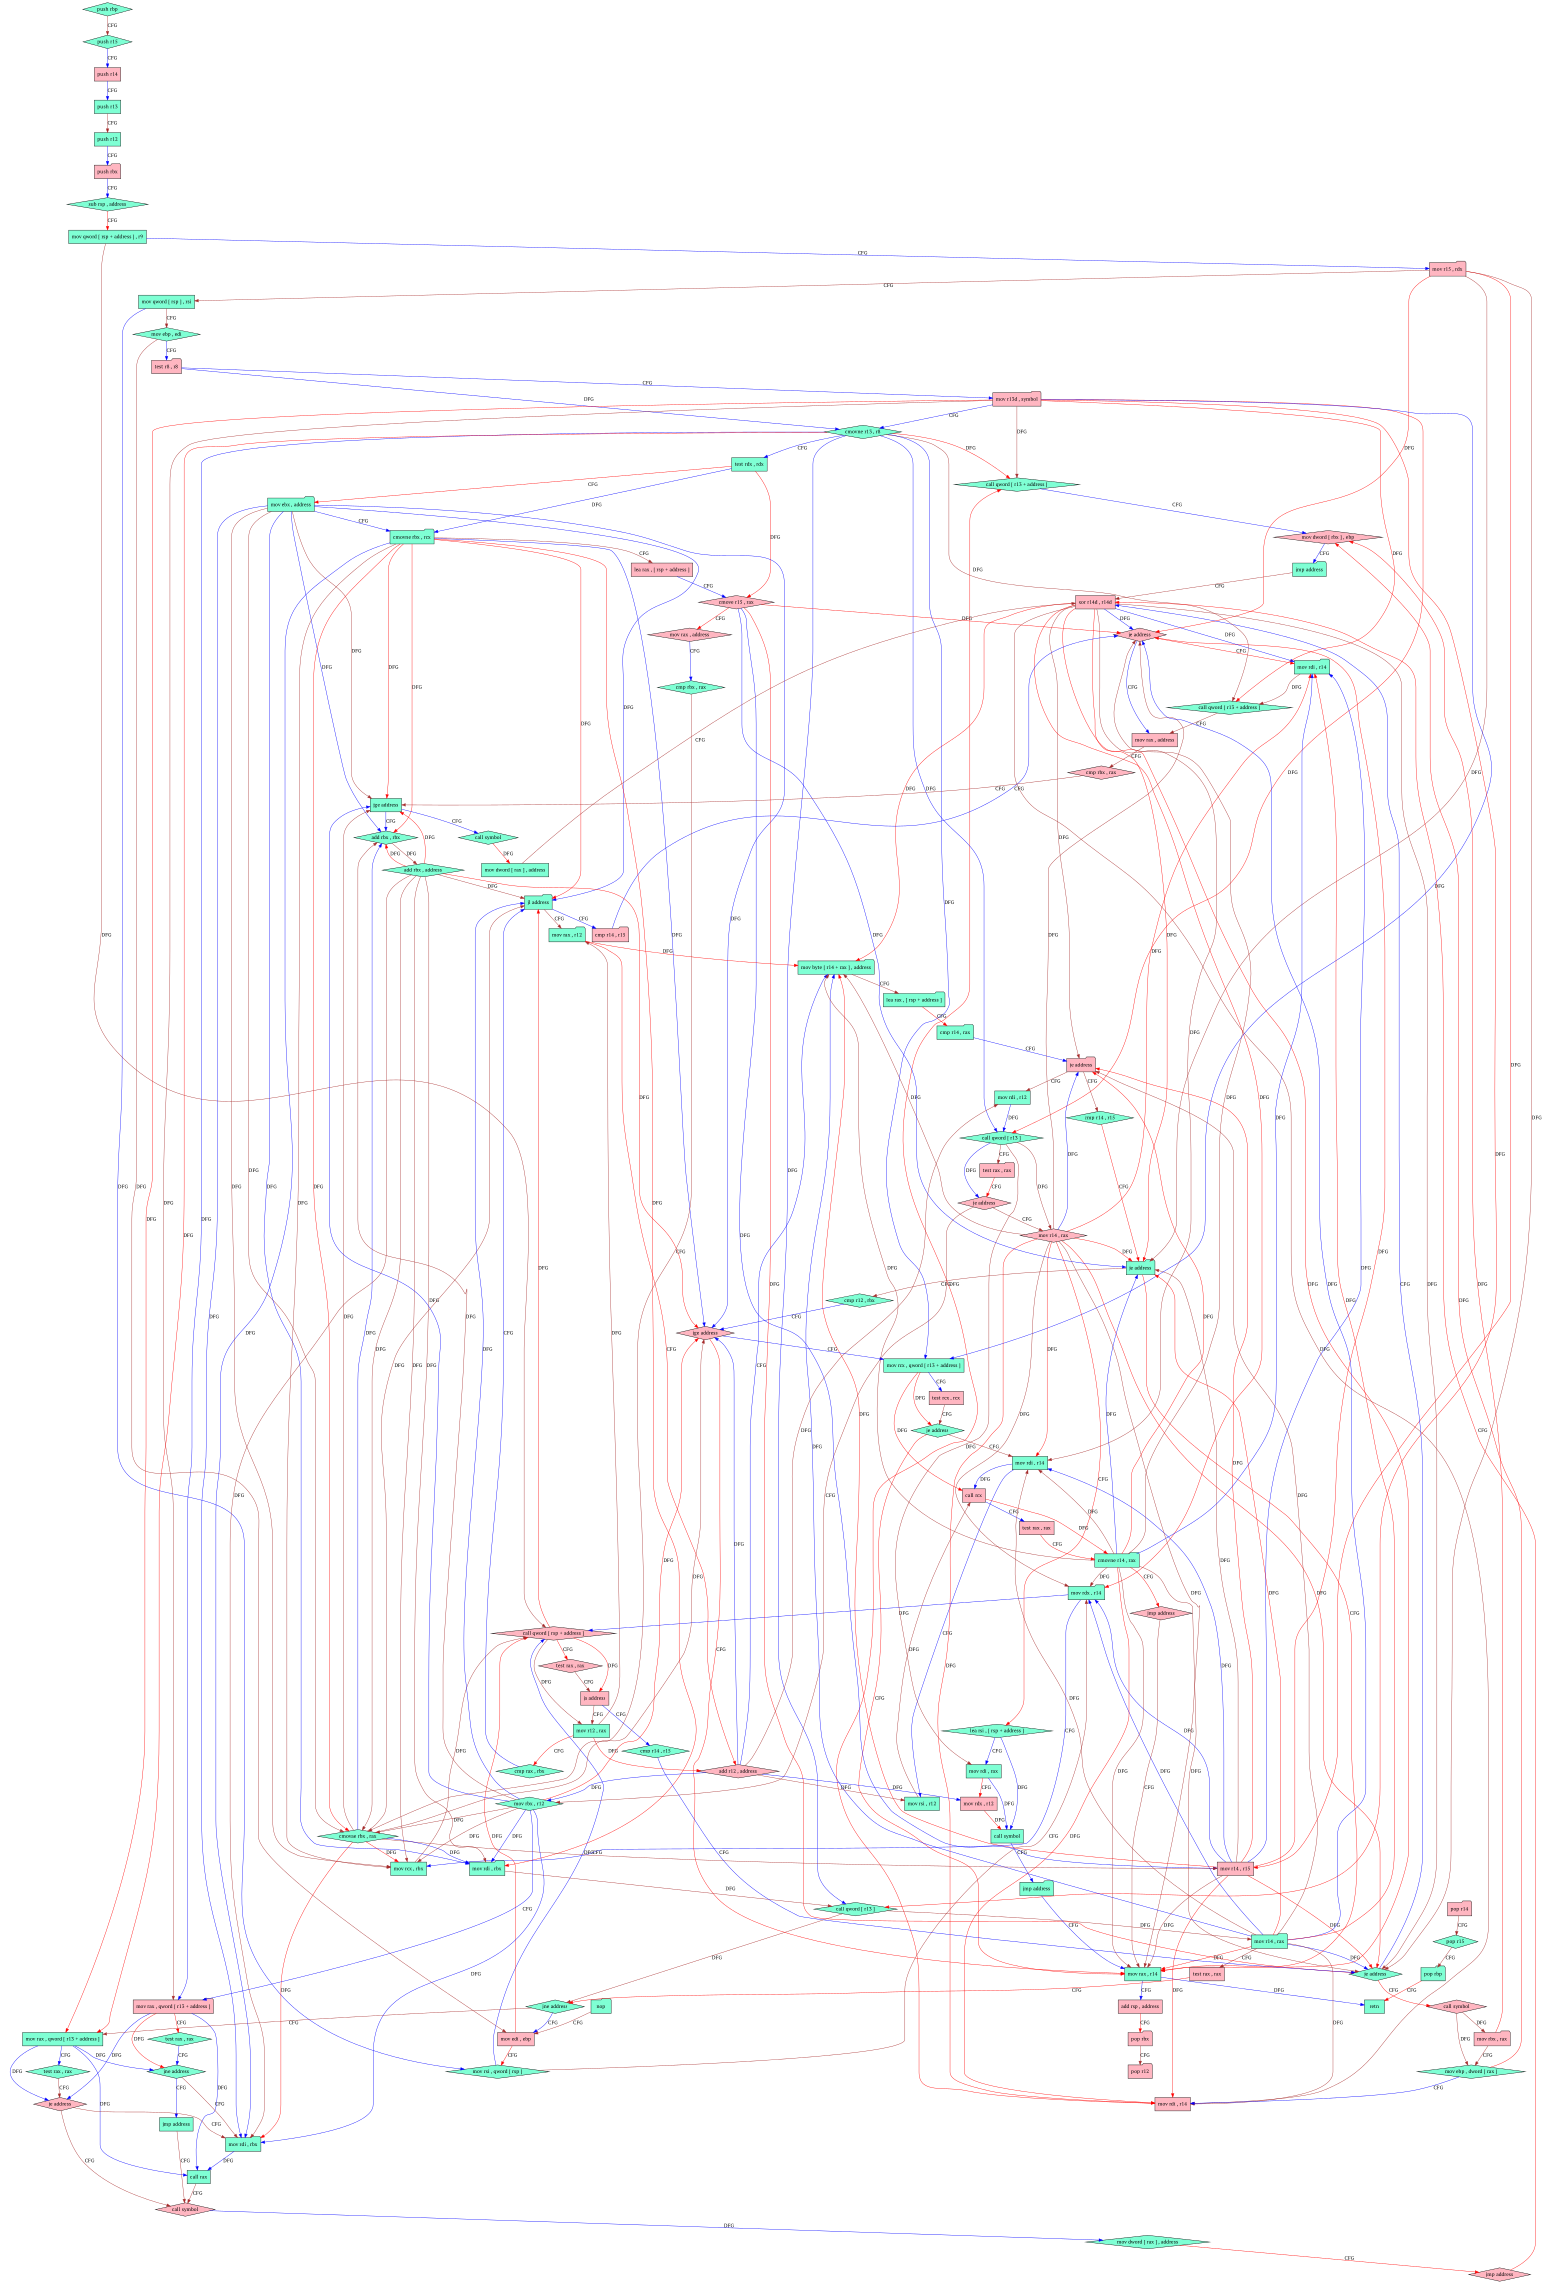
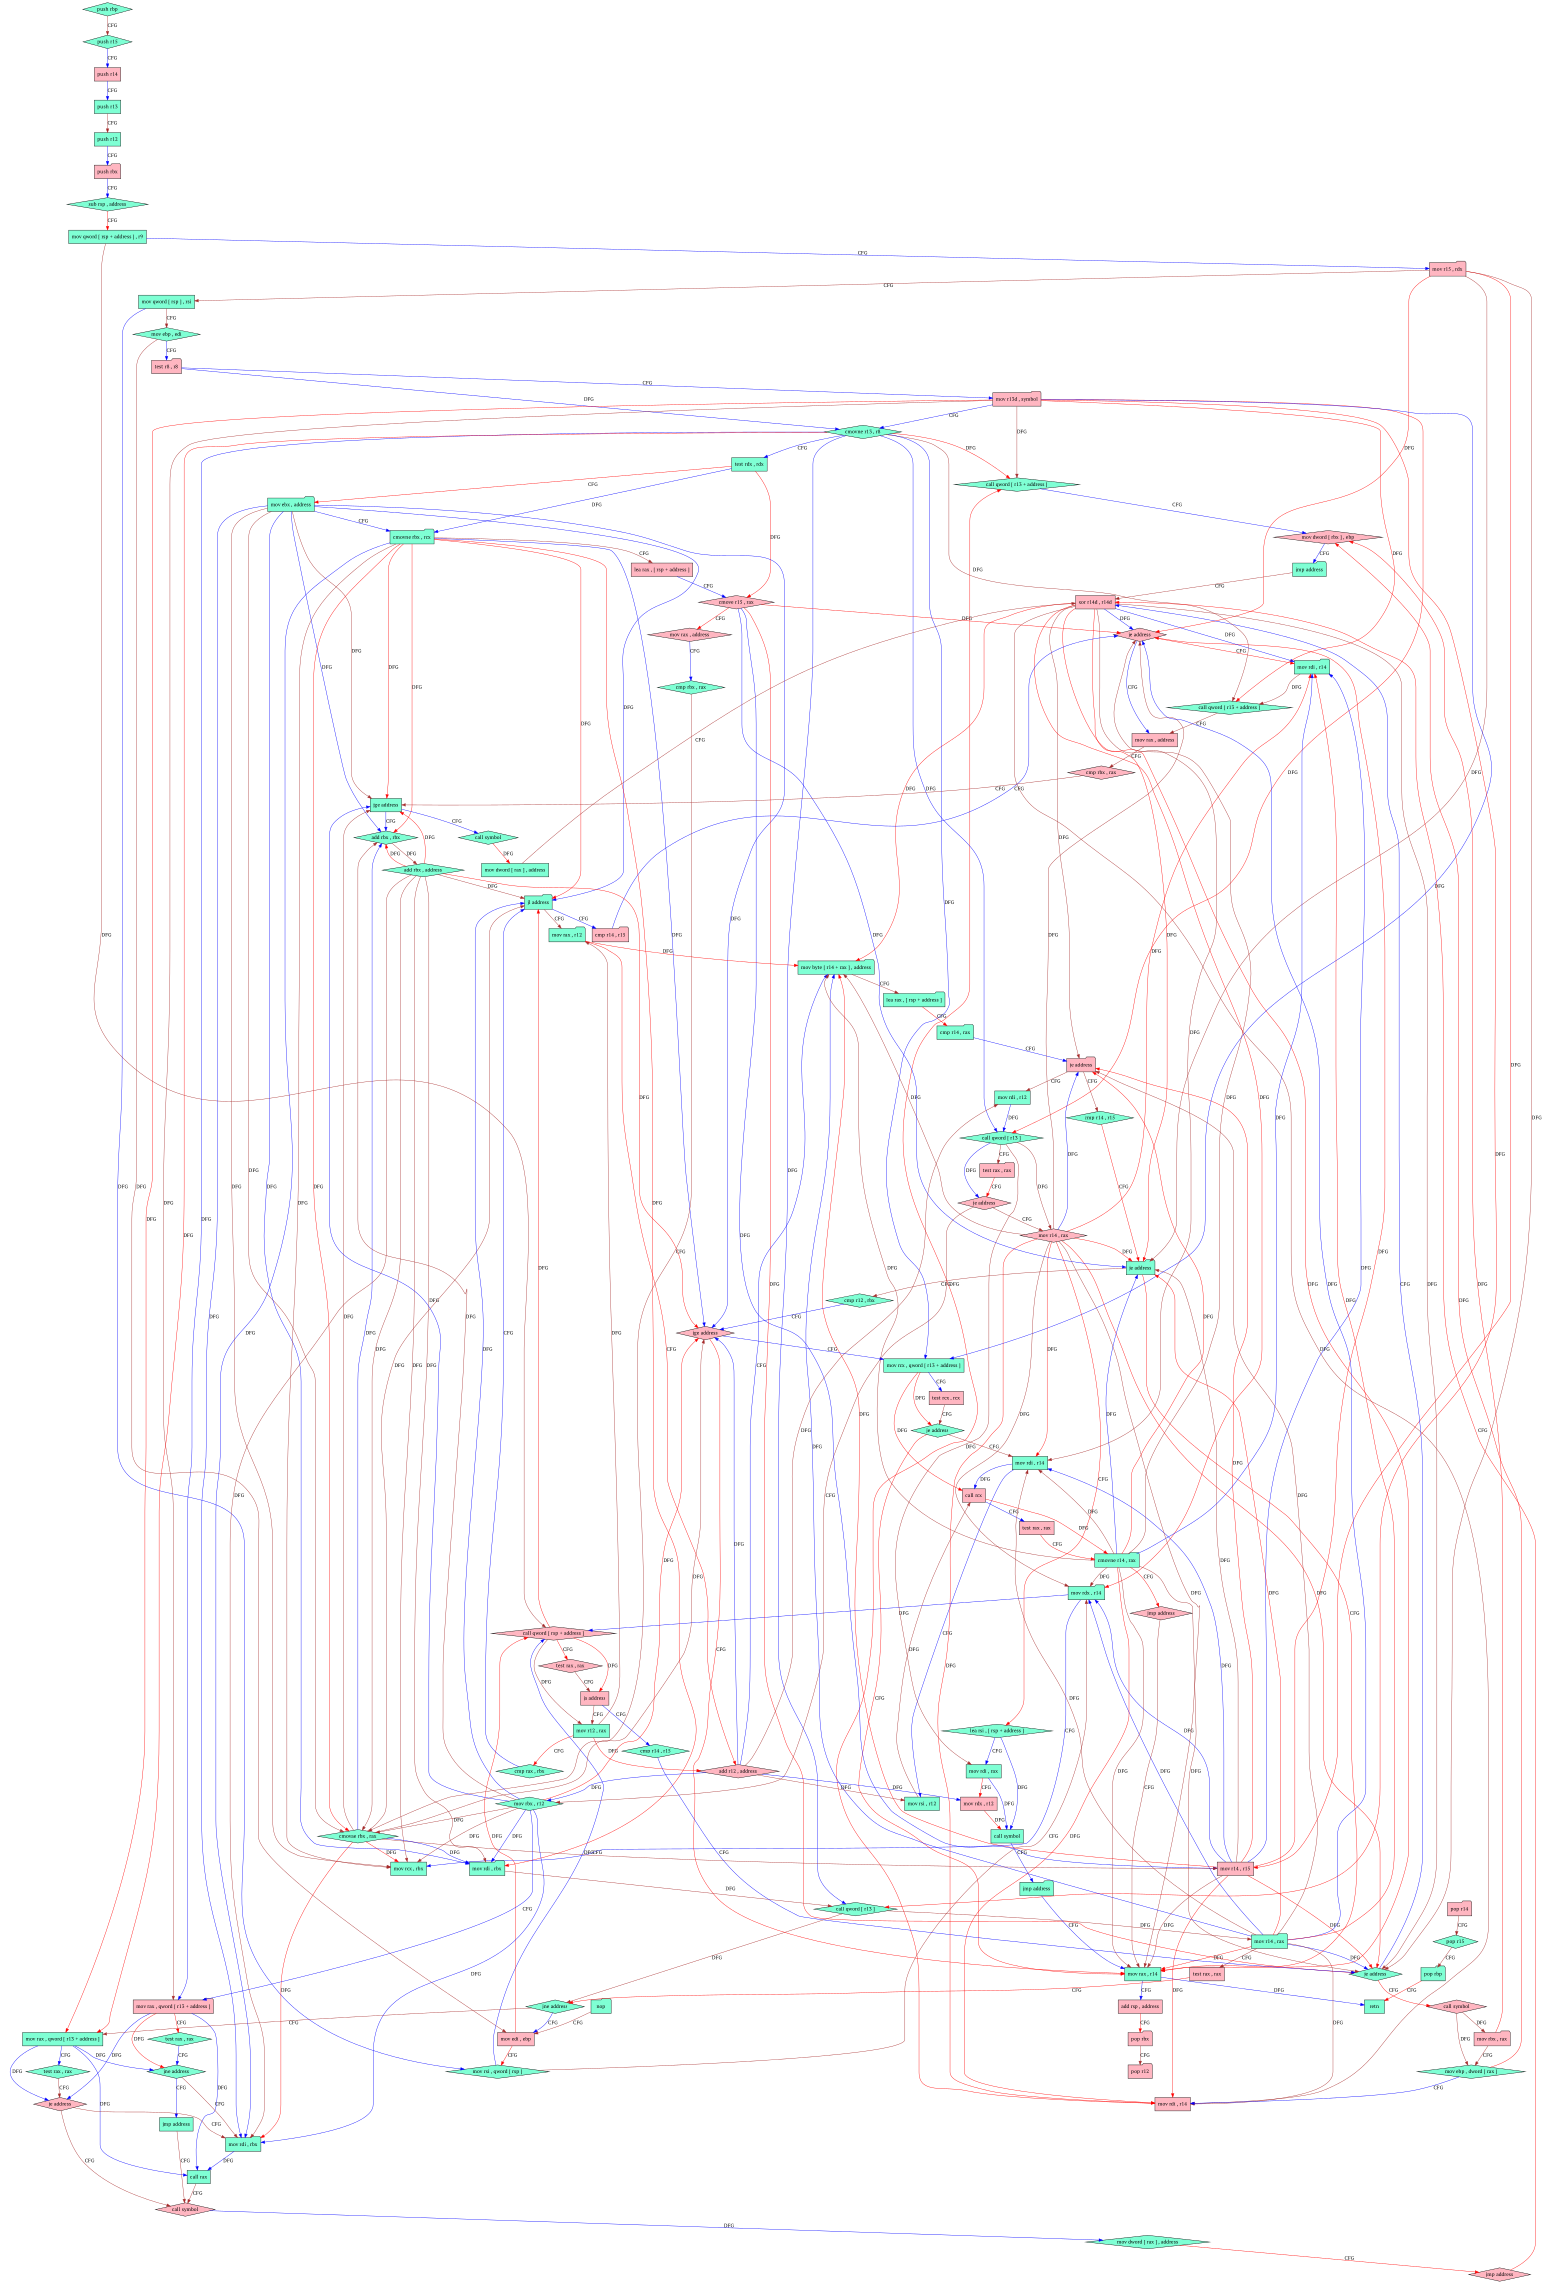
(457, 1740) -> none
